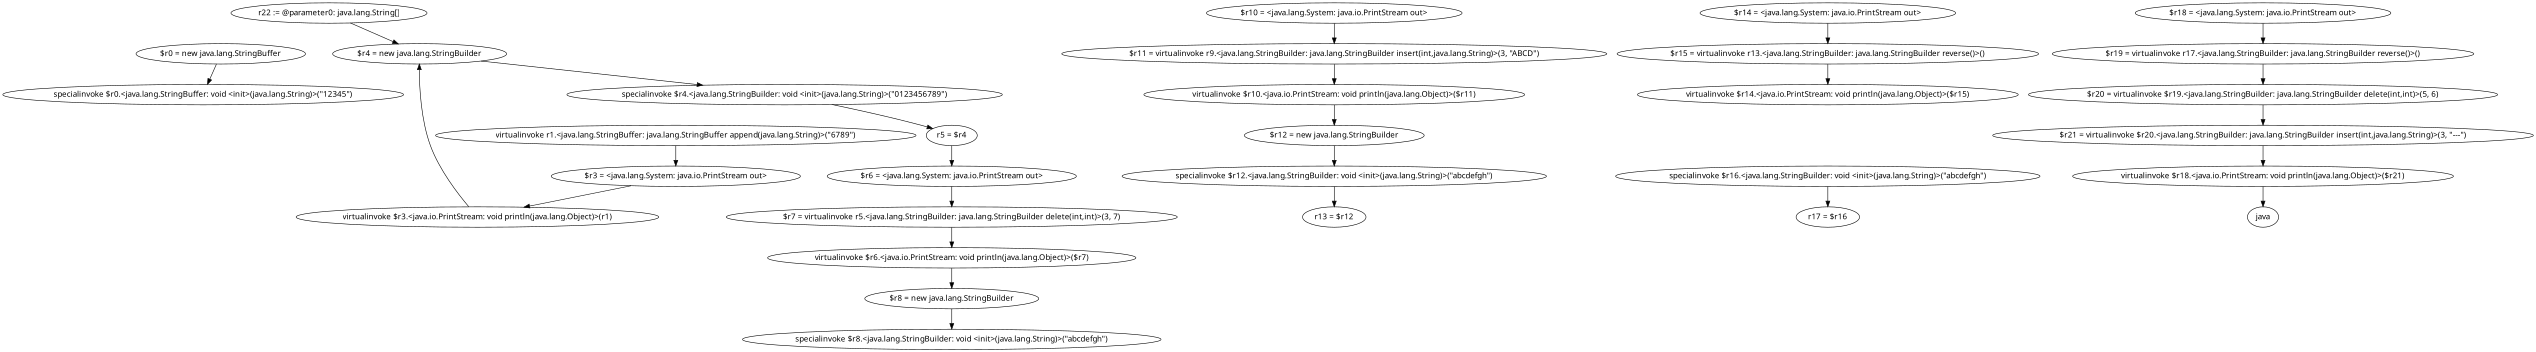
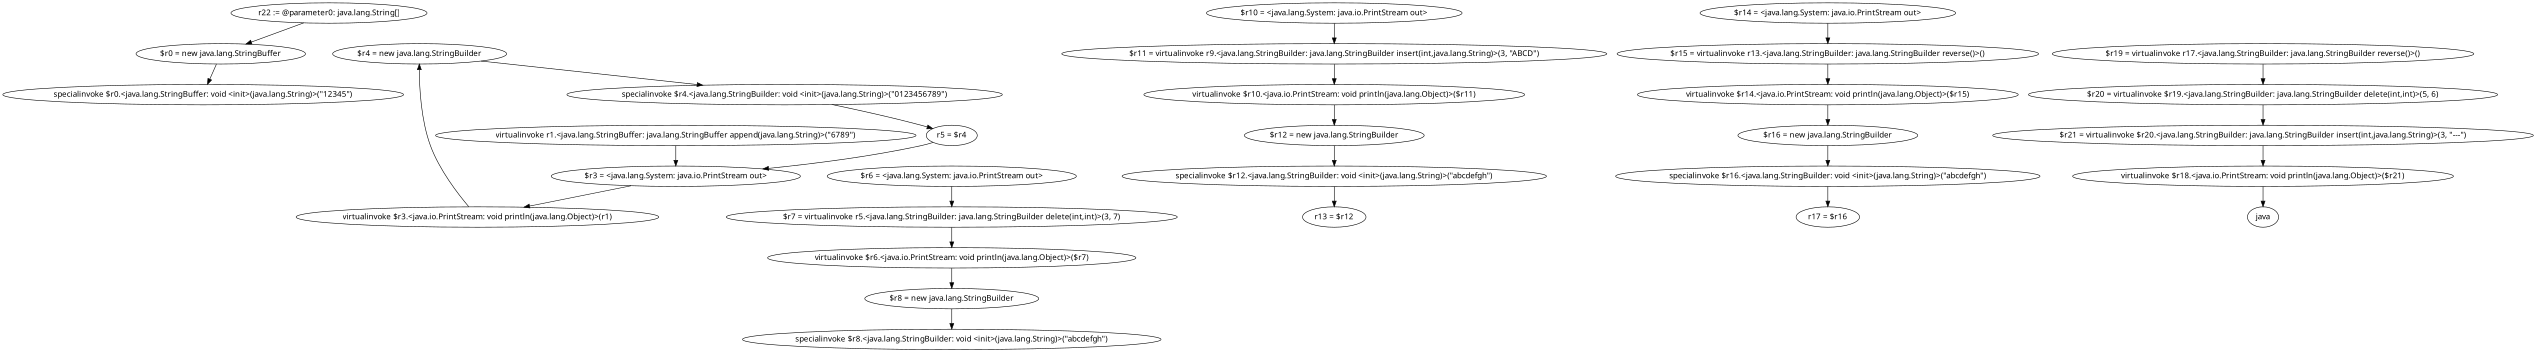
(2263, 13) -> none
(372, 32) -> (278, 32)
none -> (1828, 135)
(952, 153) -> (851, 158)
